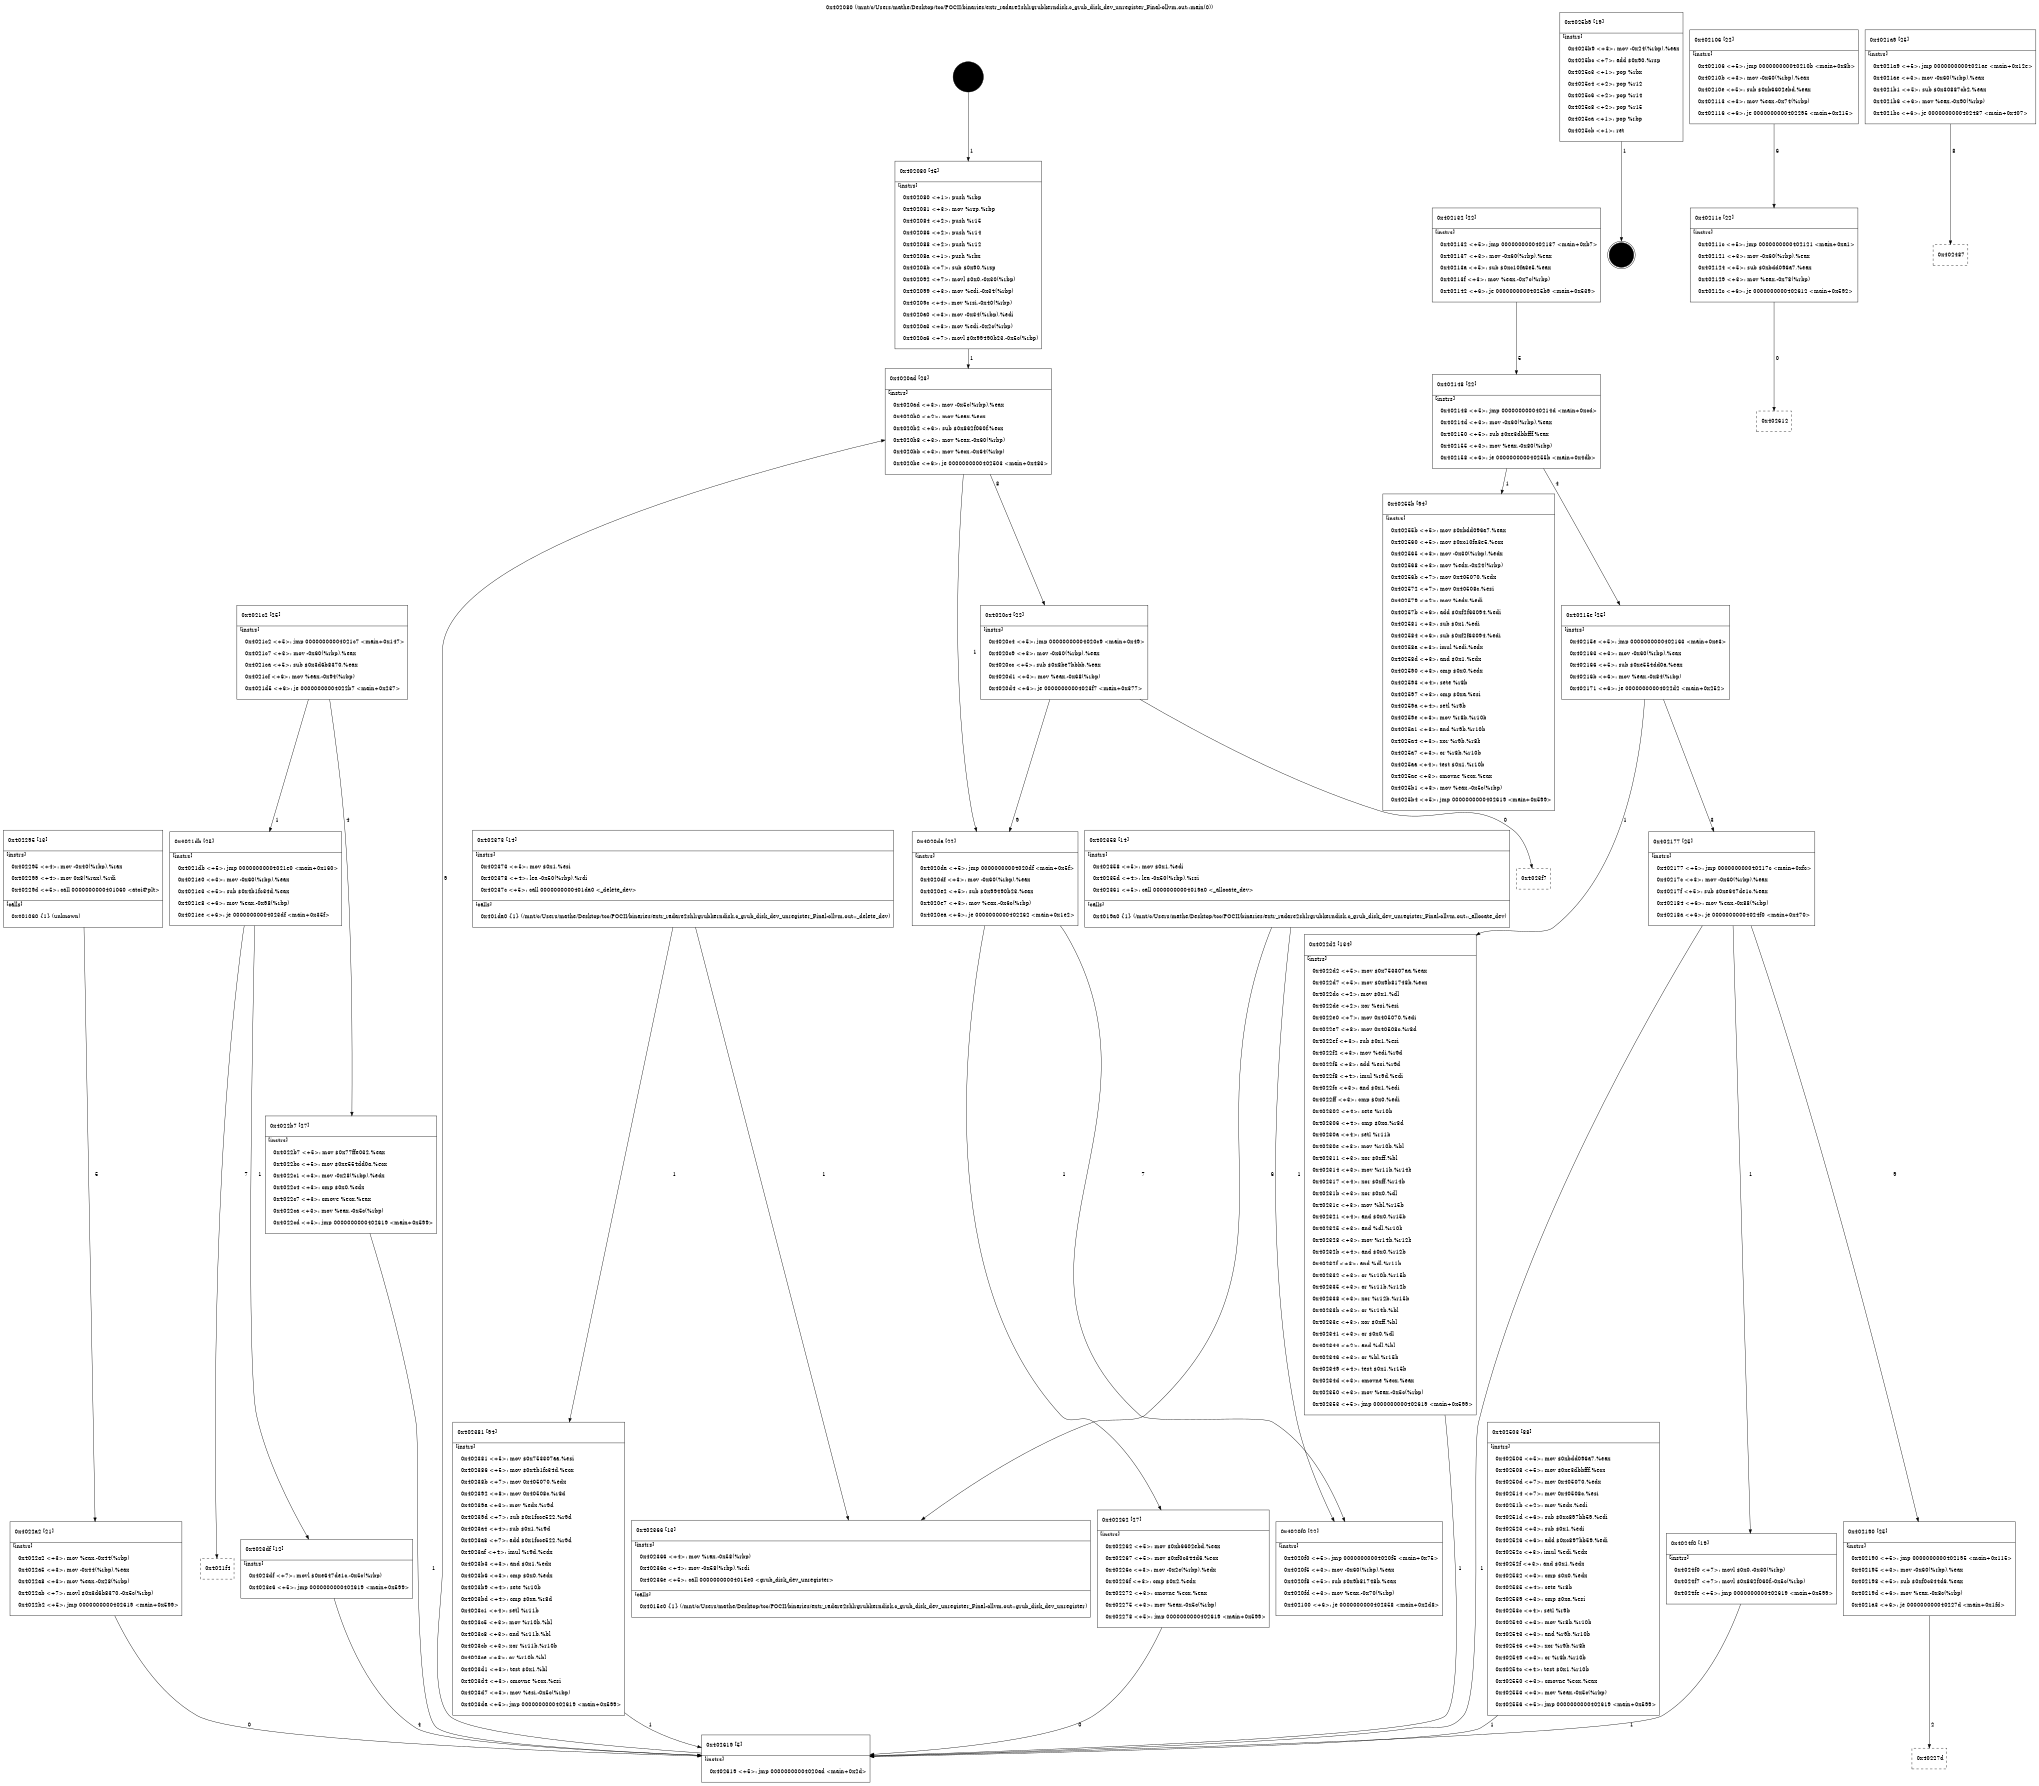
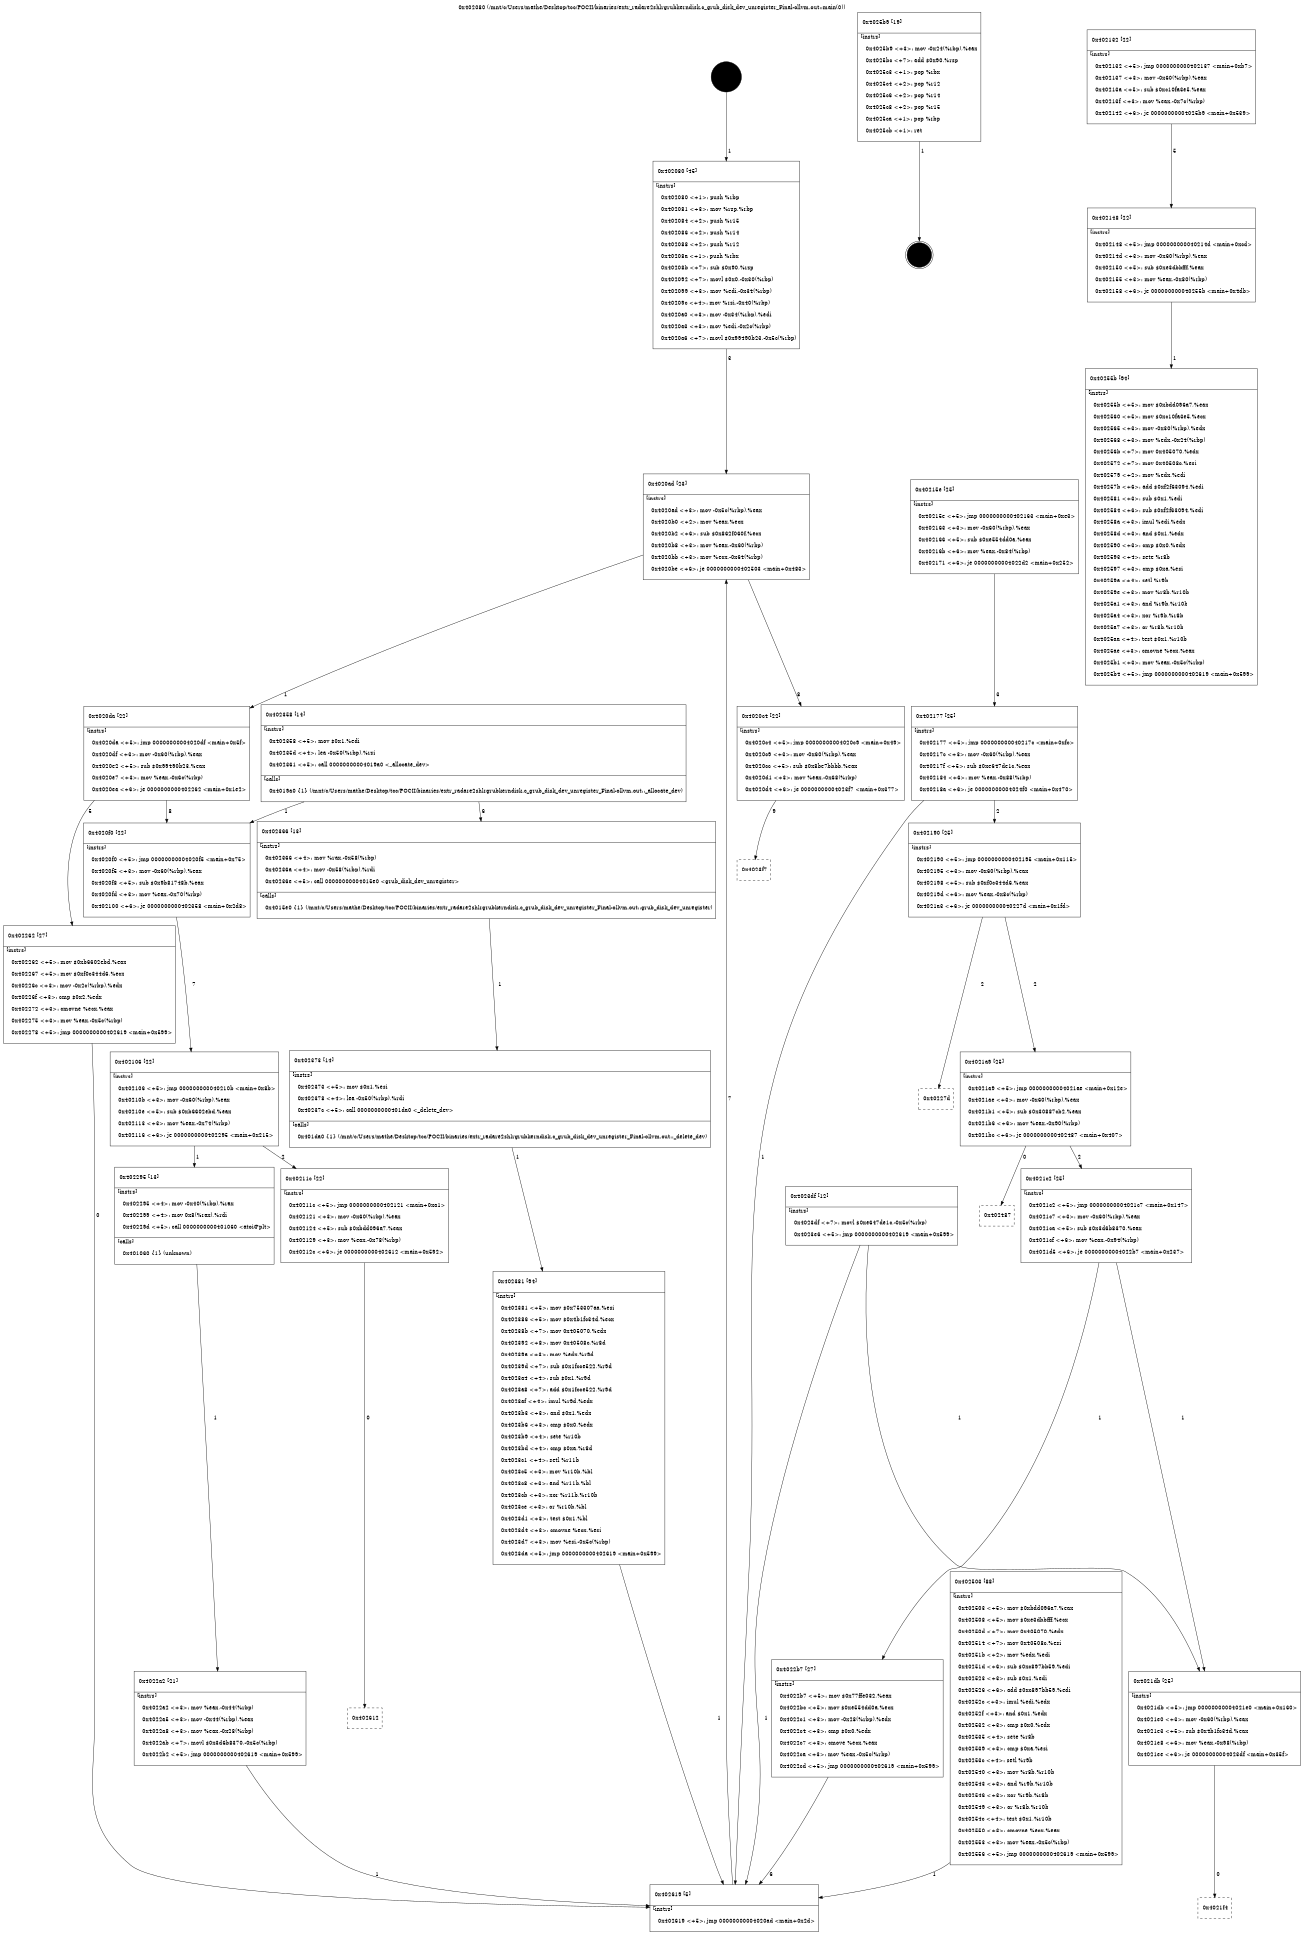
(1777, 151) -> (282, 1157)
(1953, 151) -> (1024, 1157)
(971, 359) -> (729, 359)
(1581, 535) -> none
(1030, 764) -> none
(347, 820) -> (1099, 1418)
(1505, 820) -> (774, 812)
(445, 879) -> (729, 1099)
none -> (185, 982)
none -> (1020, 983)
none -> (194, 1155)
none -> (1075, 1156)
(96, 1175) -> (215, 1418)
(246, 1175) -> (1217, 1875)
(1063, 1175) -> (89, 812)
(1142, 1175) -> (169, 812)
(1390, 1175) -> none
(1894, 1175) -> (997, 812)
(772, 1222) -> (493, 983)
(251, 1236) -> (939, 1546)
(433, 1569) -> (770, 1875)
(1751, 1569) -> none
(249, 1725) -> (376, 1875)
(419, 1725) -> (766, 1718)
